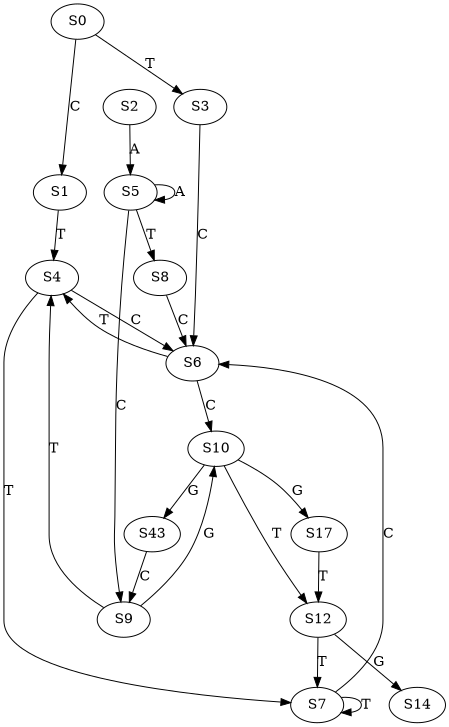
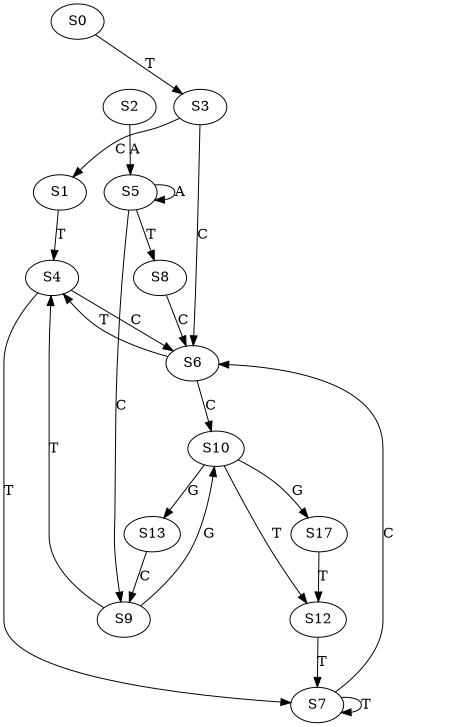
(69, 102) -> (124, 138)
(152, 534) -> (152, 534)
(417, 705) -> none
